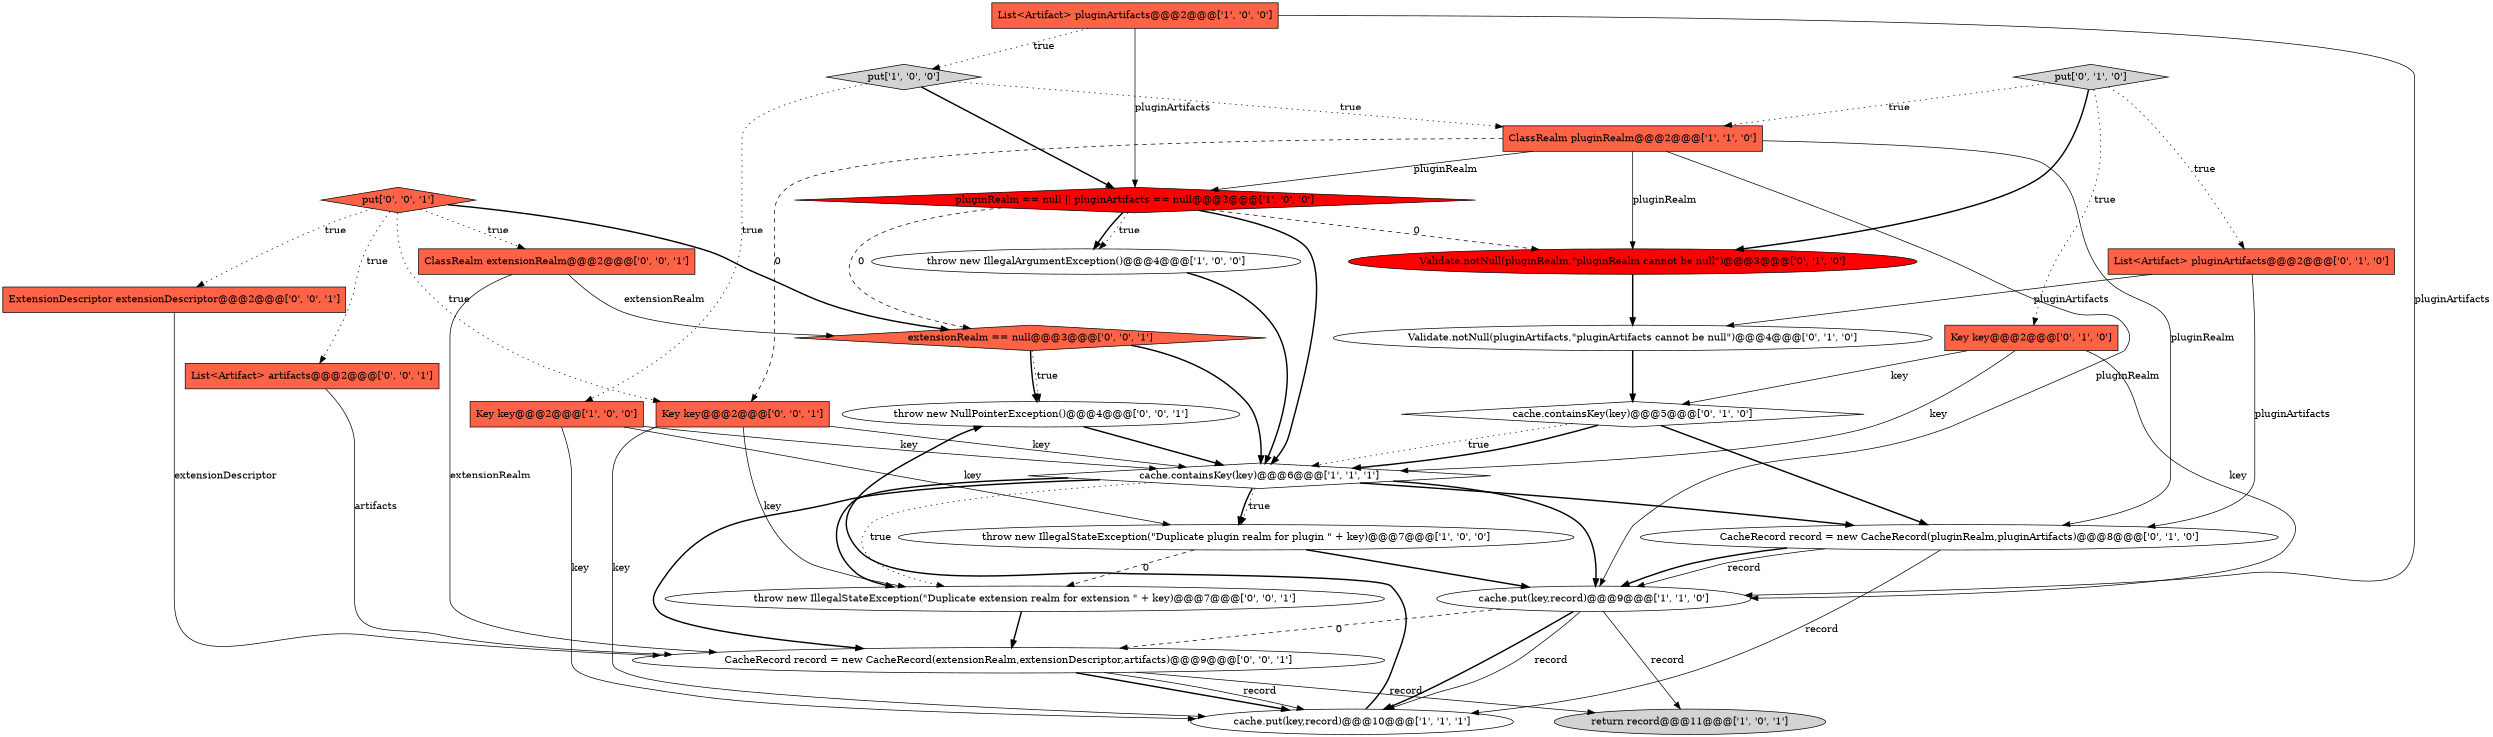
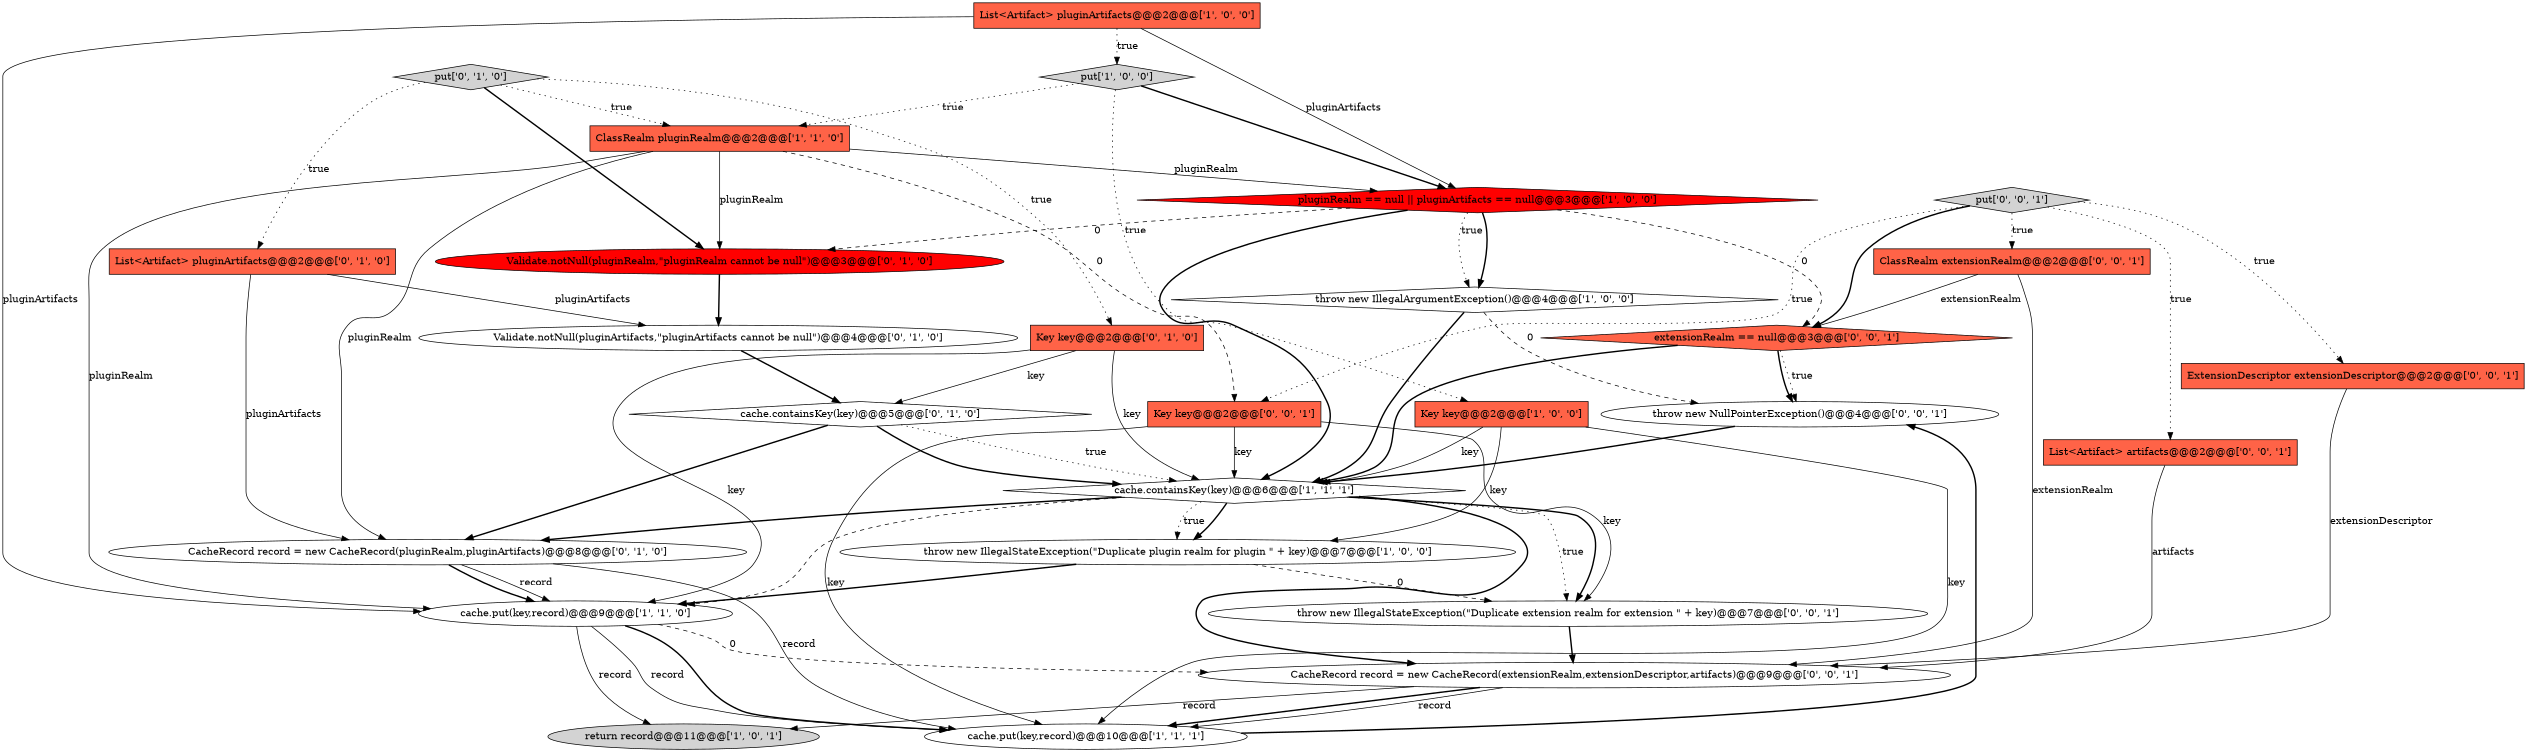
(398, 200) -> (2012, 200)
(1086, 262) -> (1475, 300)
none -> (1579, 374)
(1524, 500) -> (899, 522)
